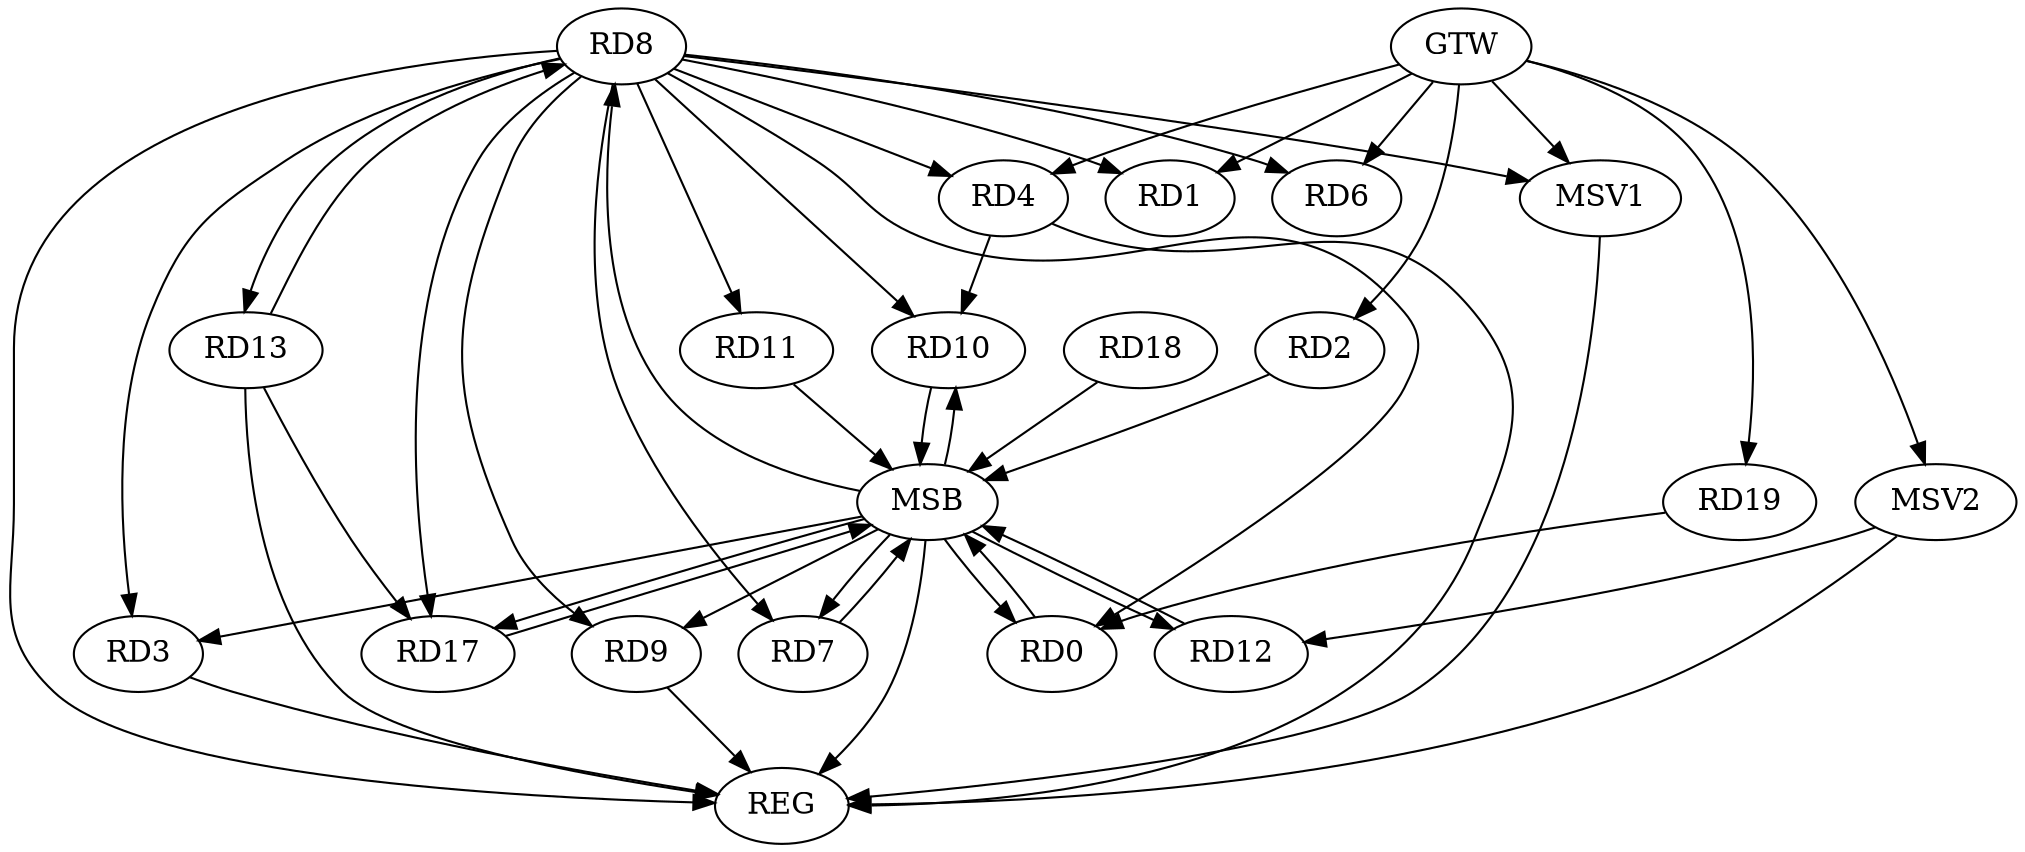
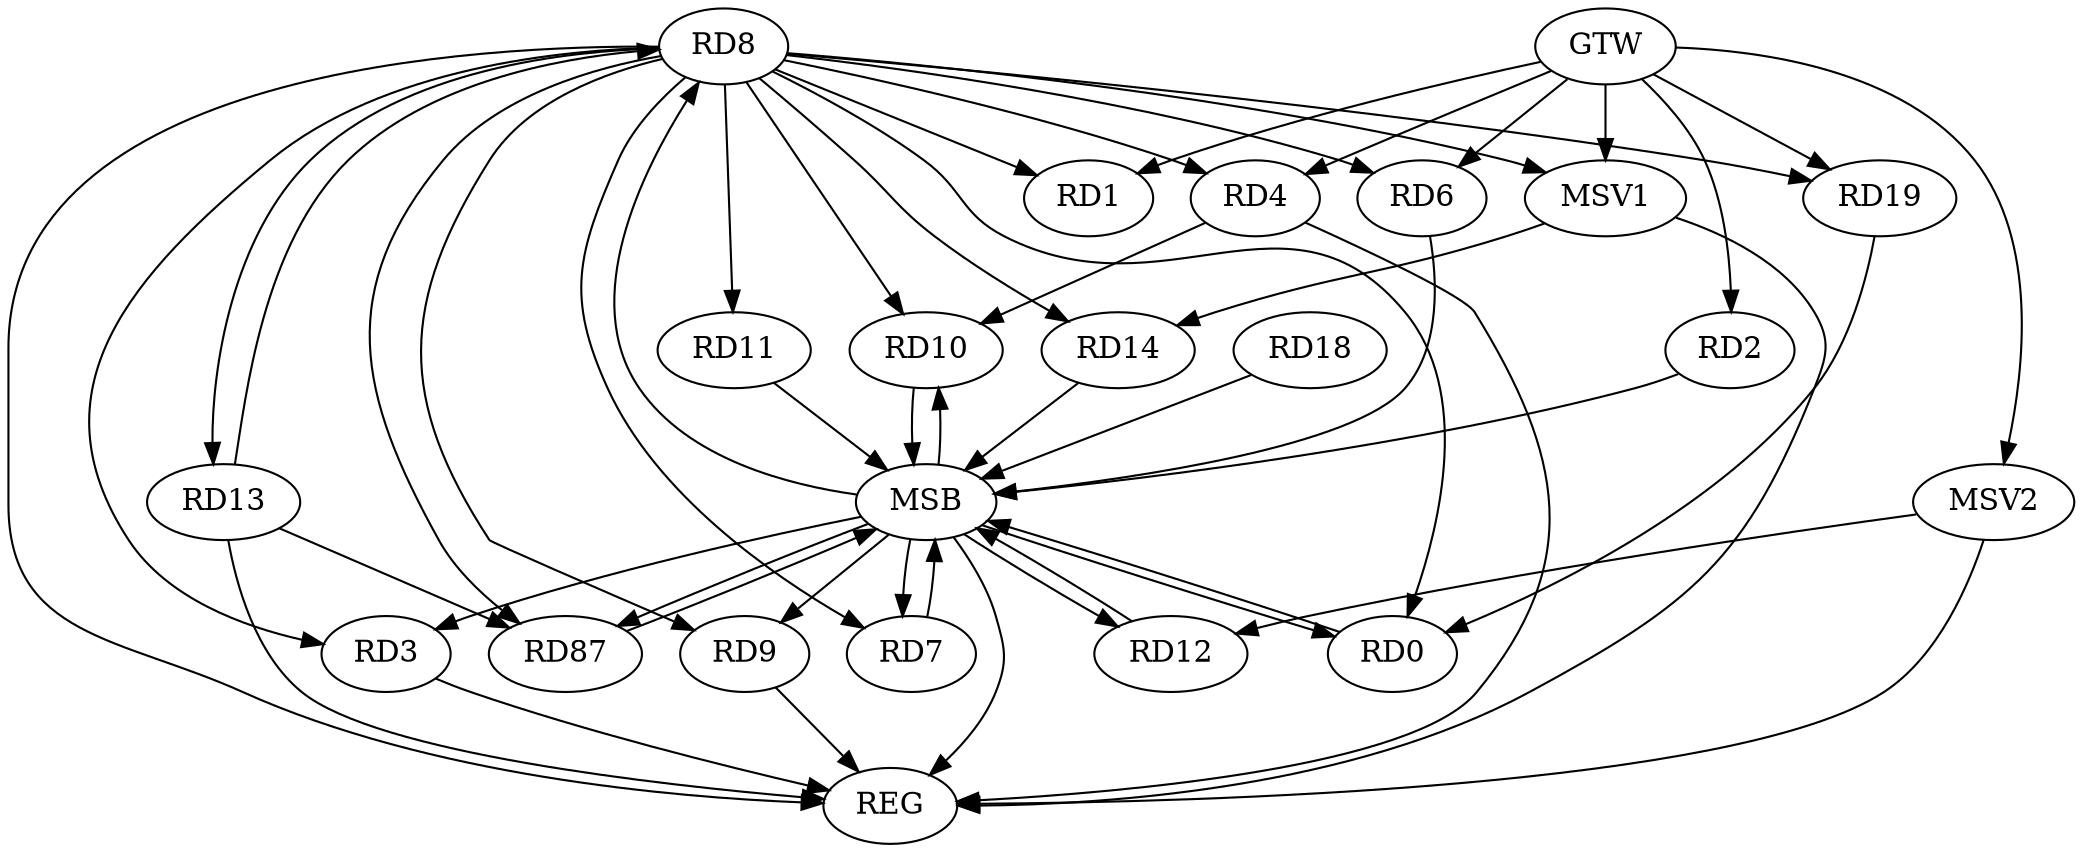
none -> (1390, 117)
none -> (1118, 350)
none -> (1294, 442)
(438, 654) -> (565, 654)
